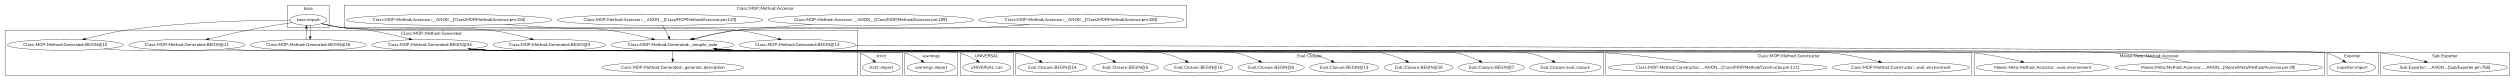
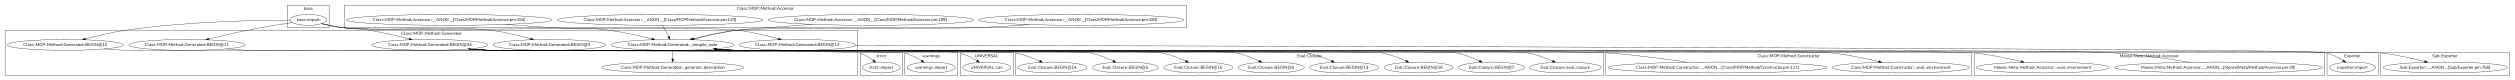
(308, 45) -> none
